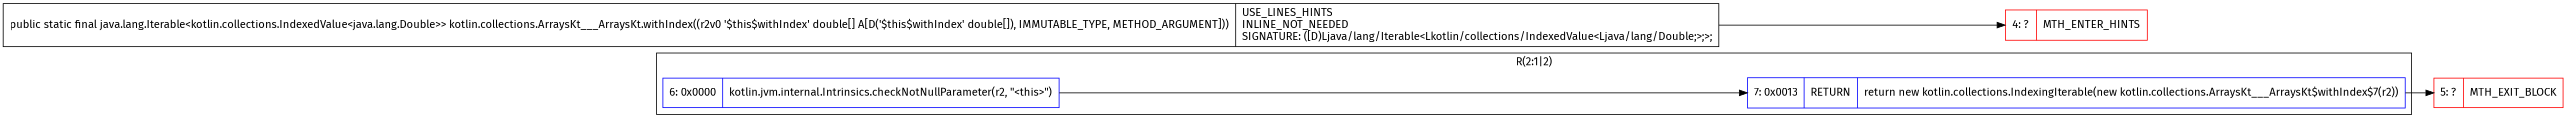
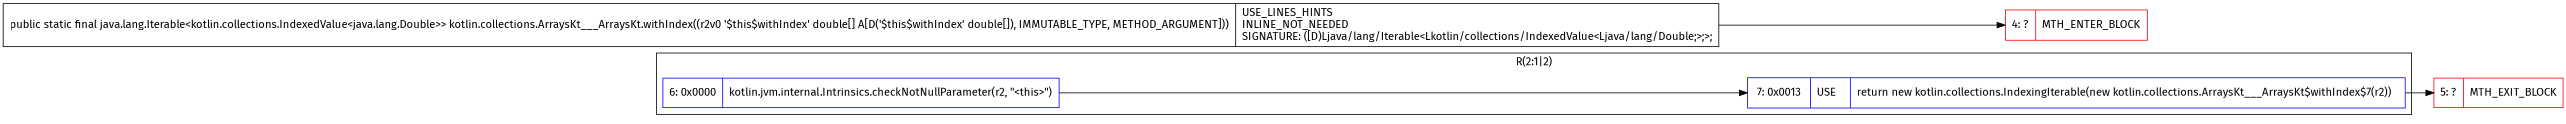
(2092, 25) -> (2092, 25)
(1831, 92) -> (1827, 92)
